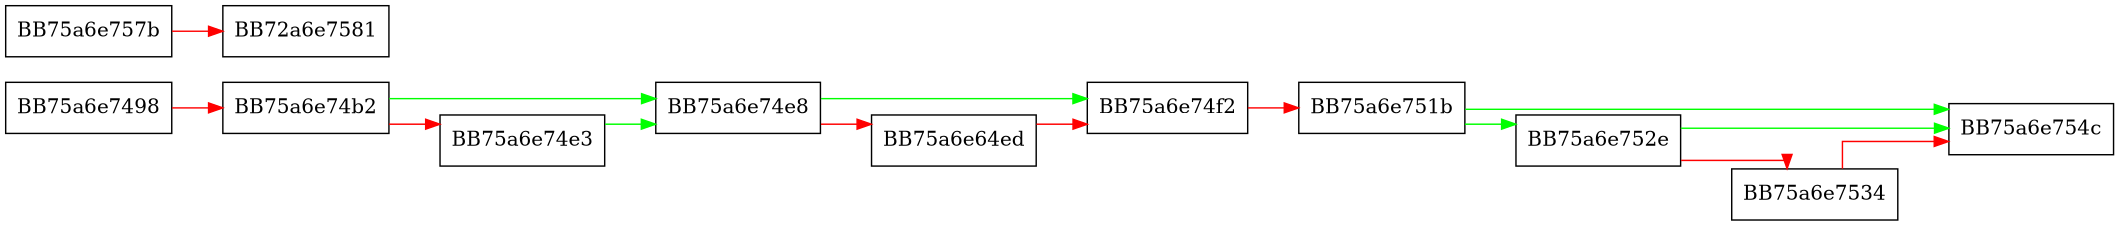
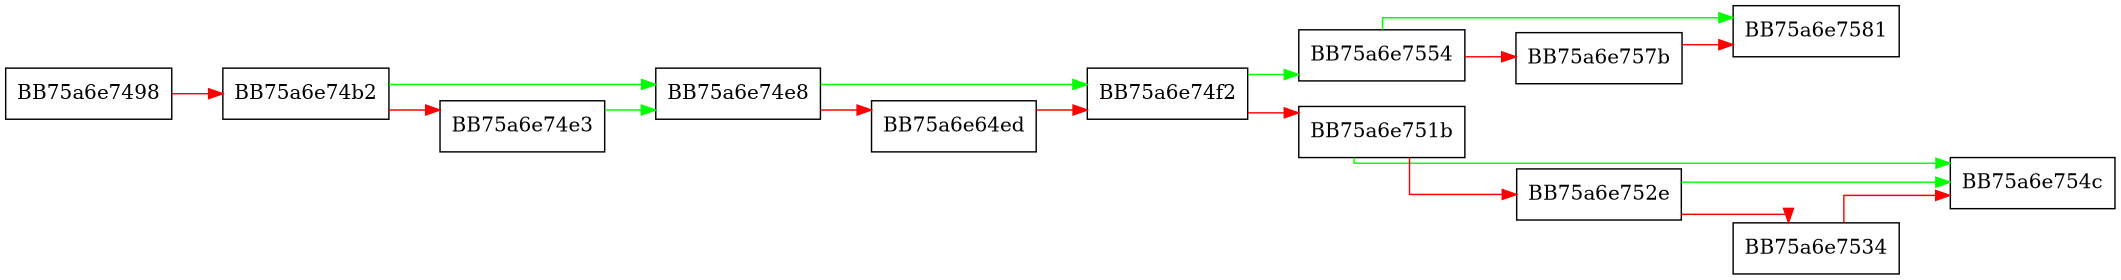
(306, 31) -> (1816, 31)
none -> (1382, 55)
(1483, 124) -> (1438, 194)
